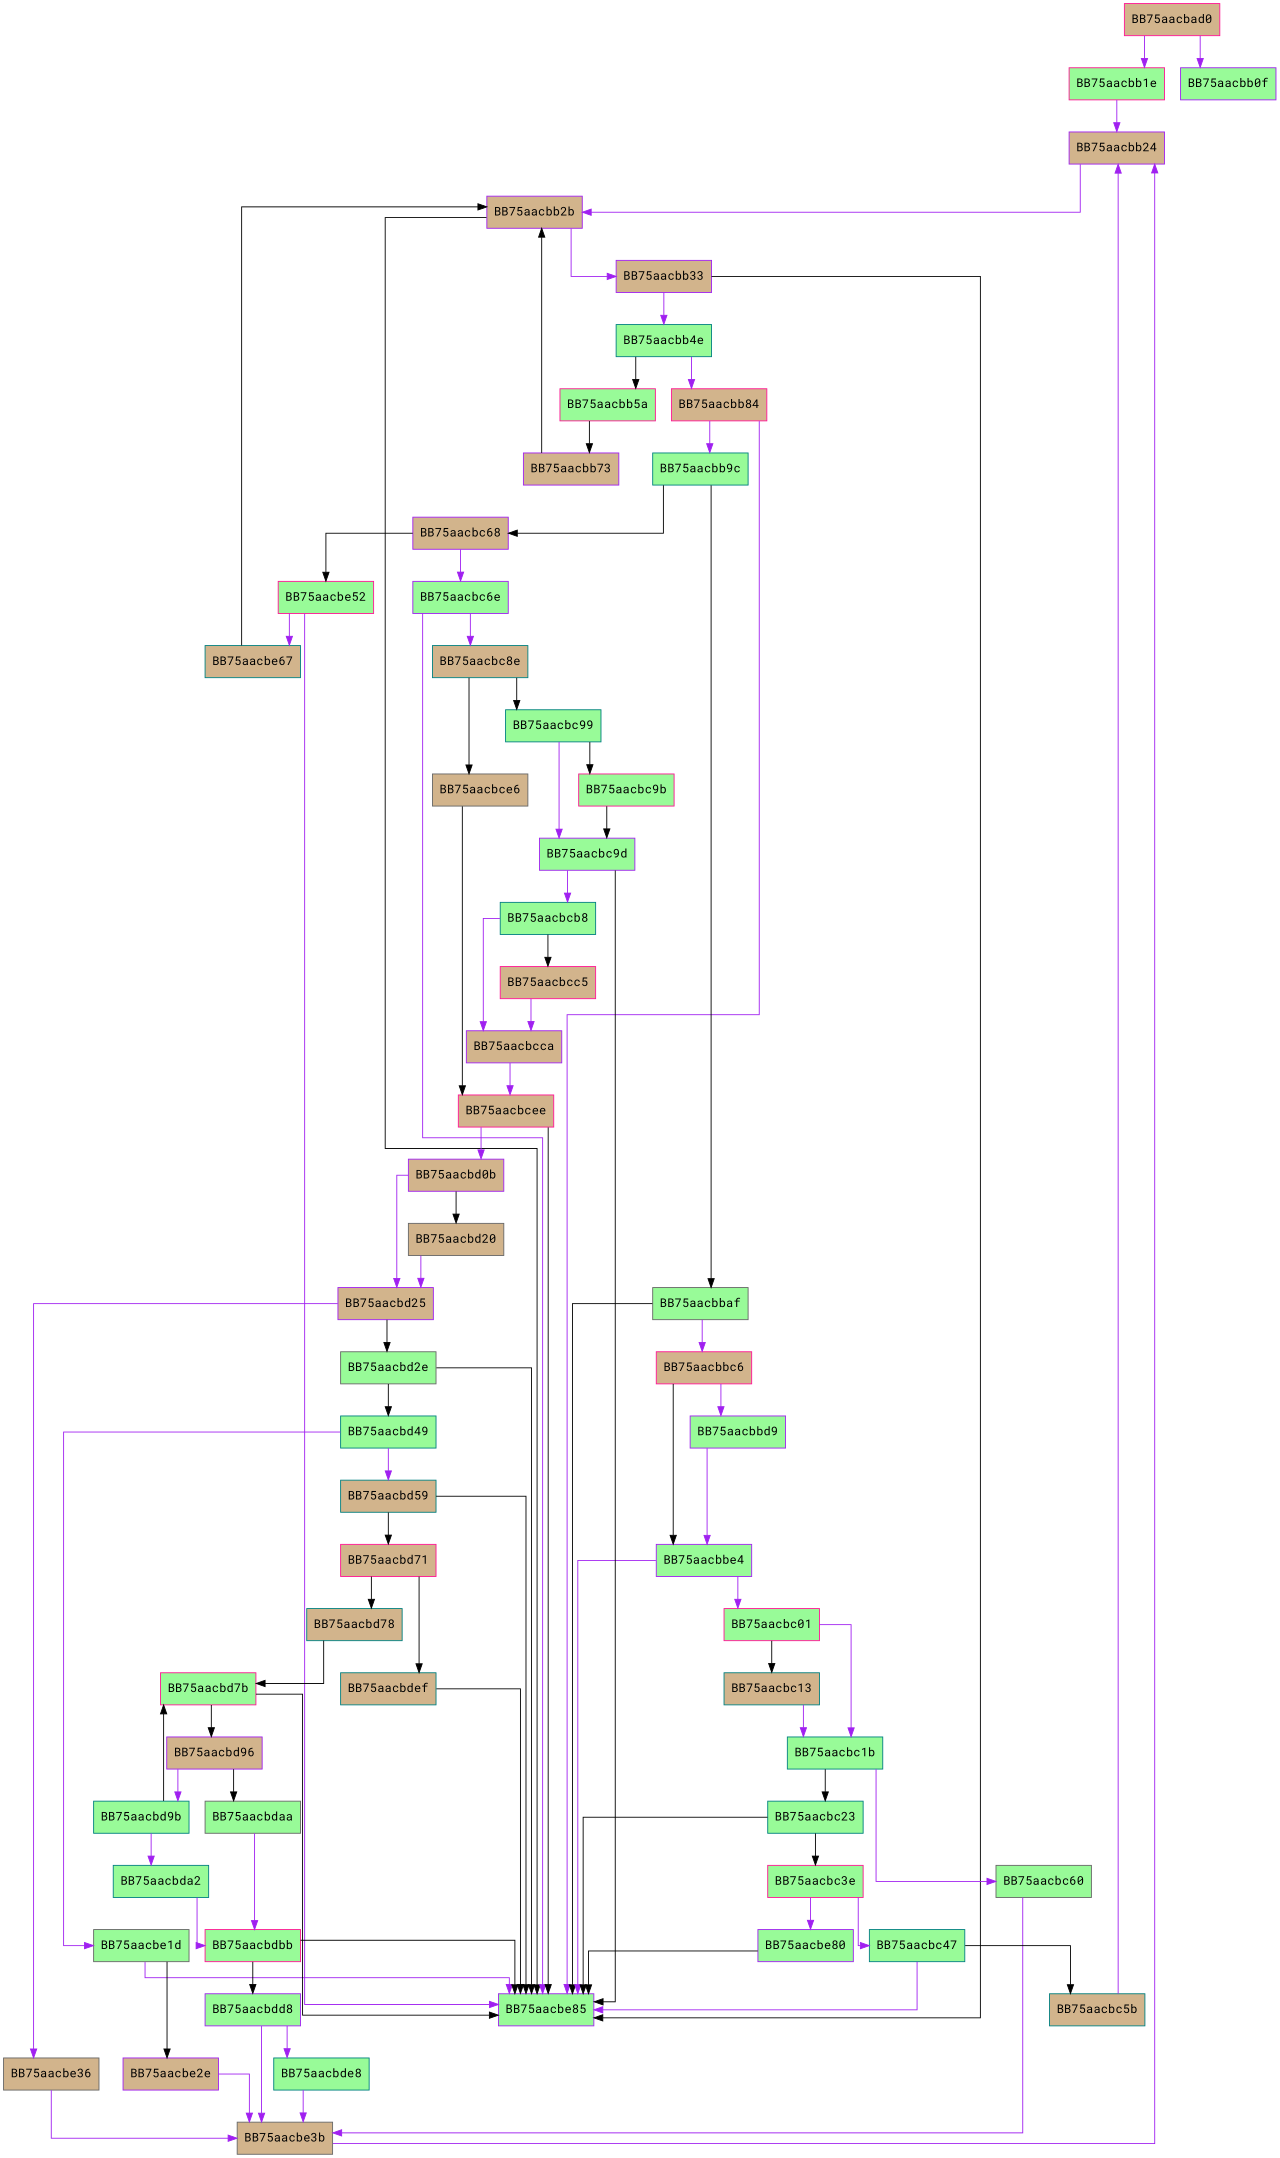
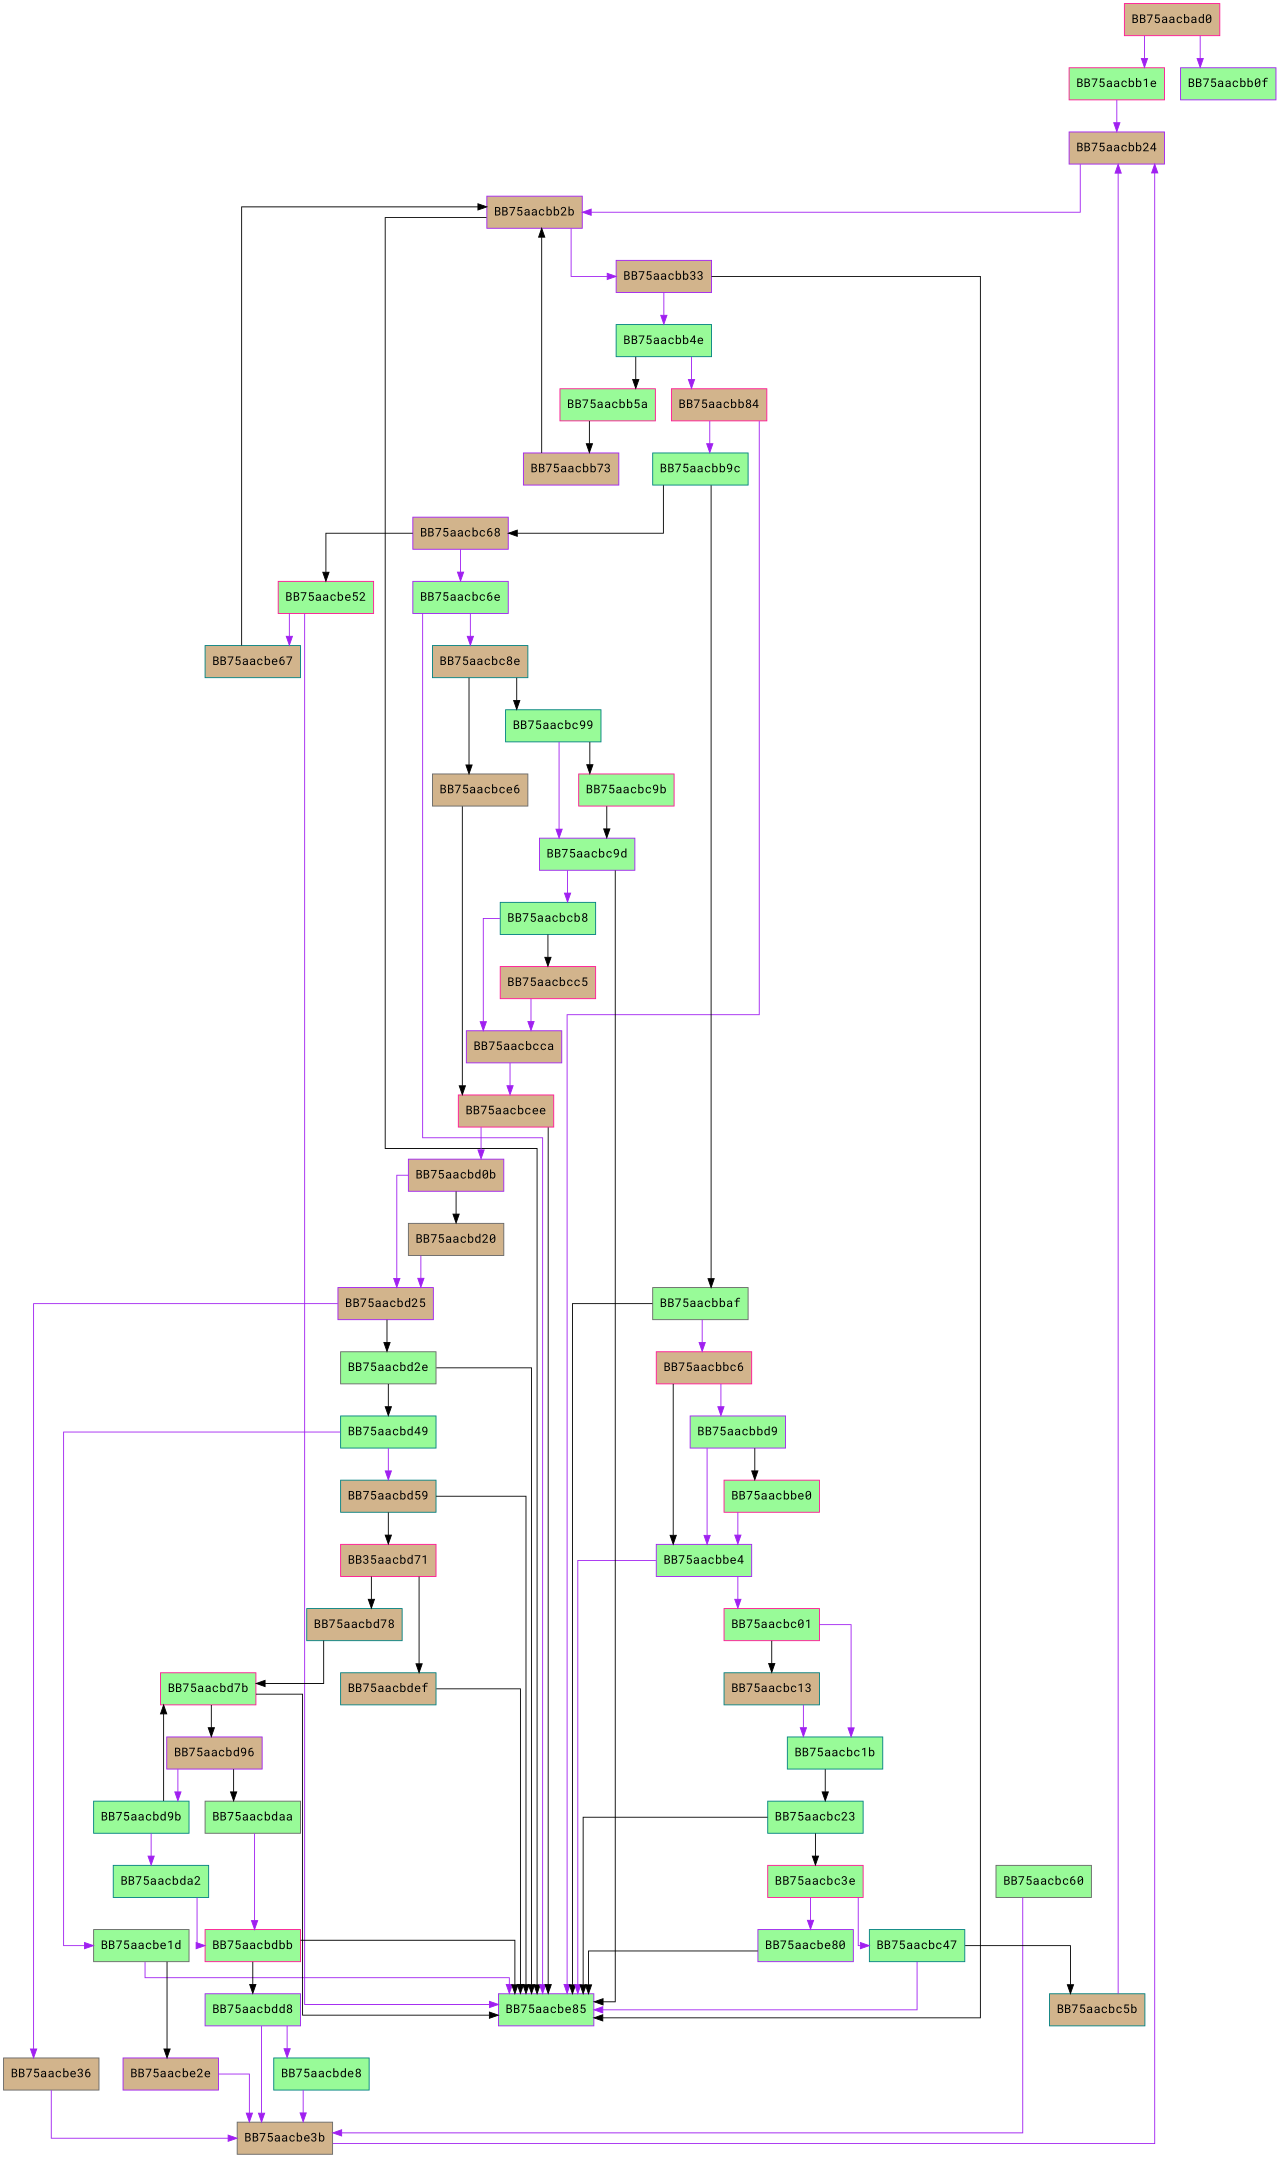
none -> (772, 1496)
(388, 1560) -> (388, 1560)
(876, 1881) -> none
